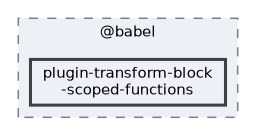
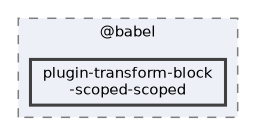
(128, 82) -> (128, 82)
